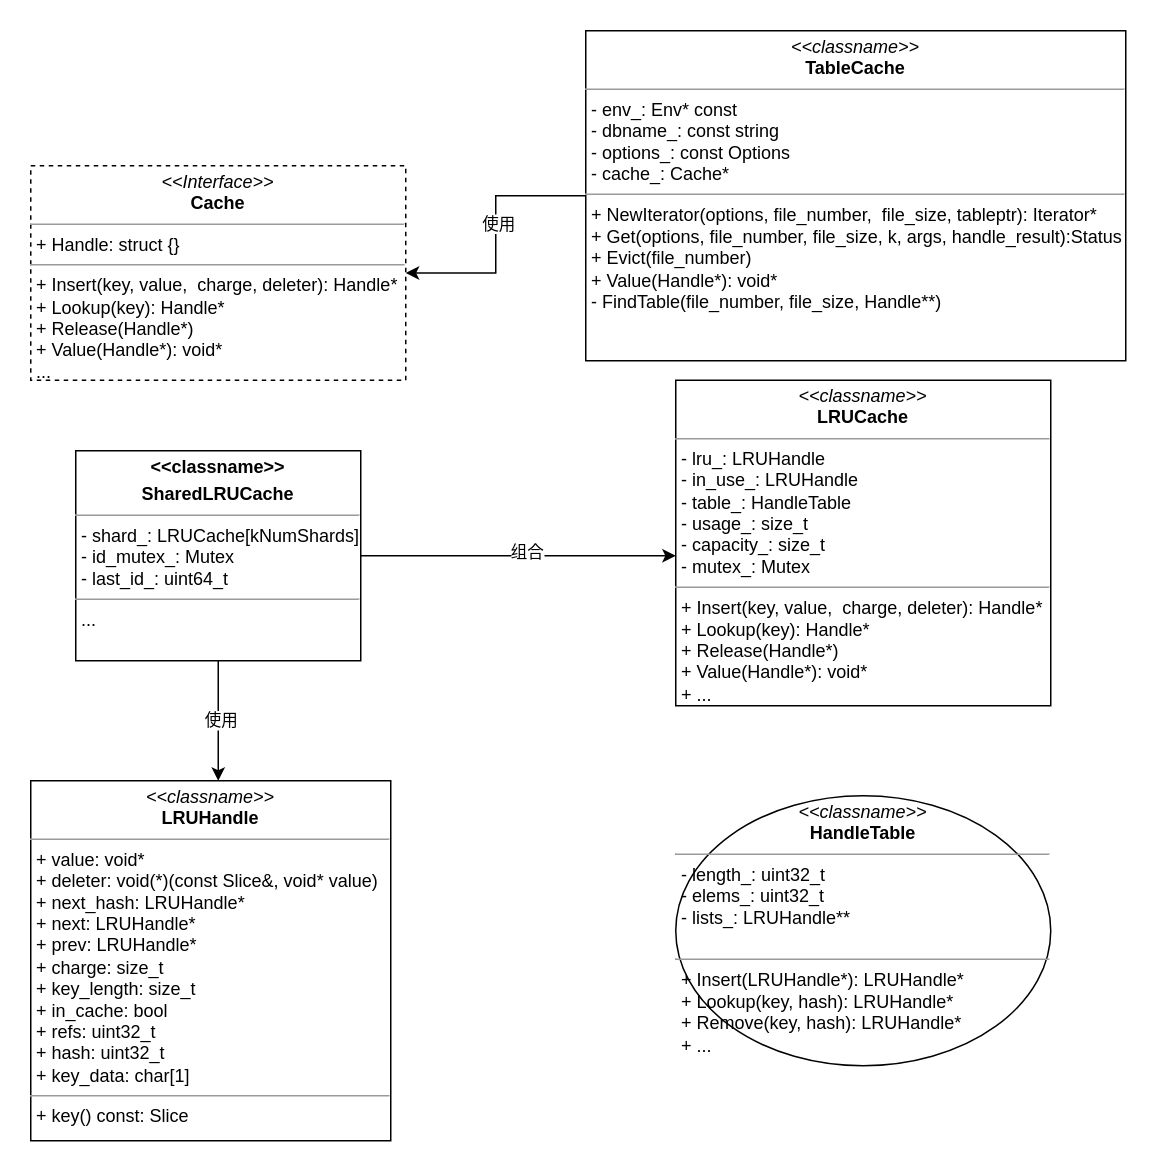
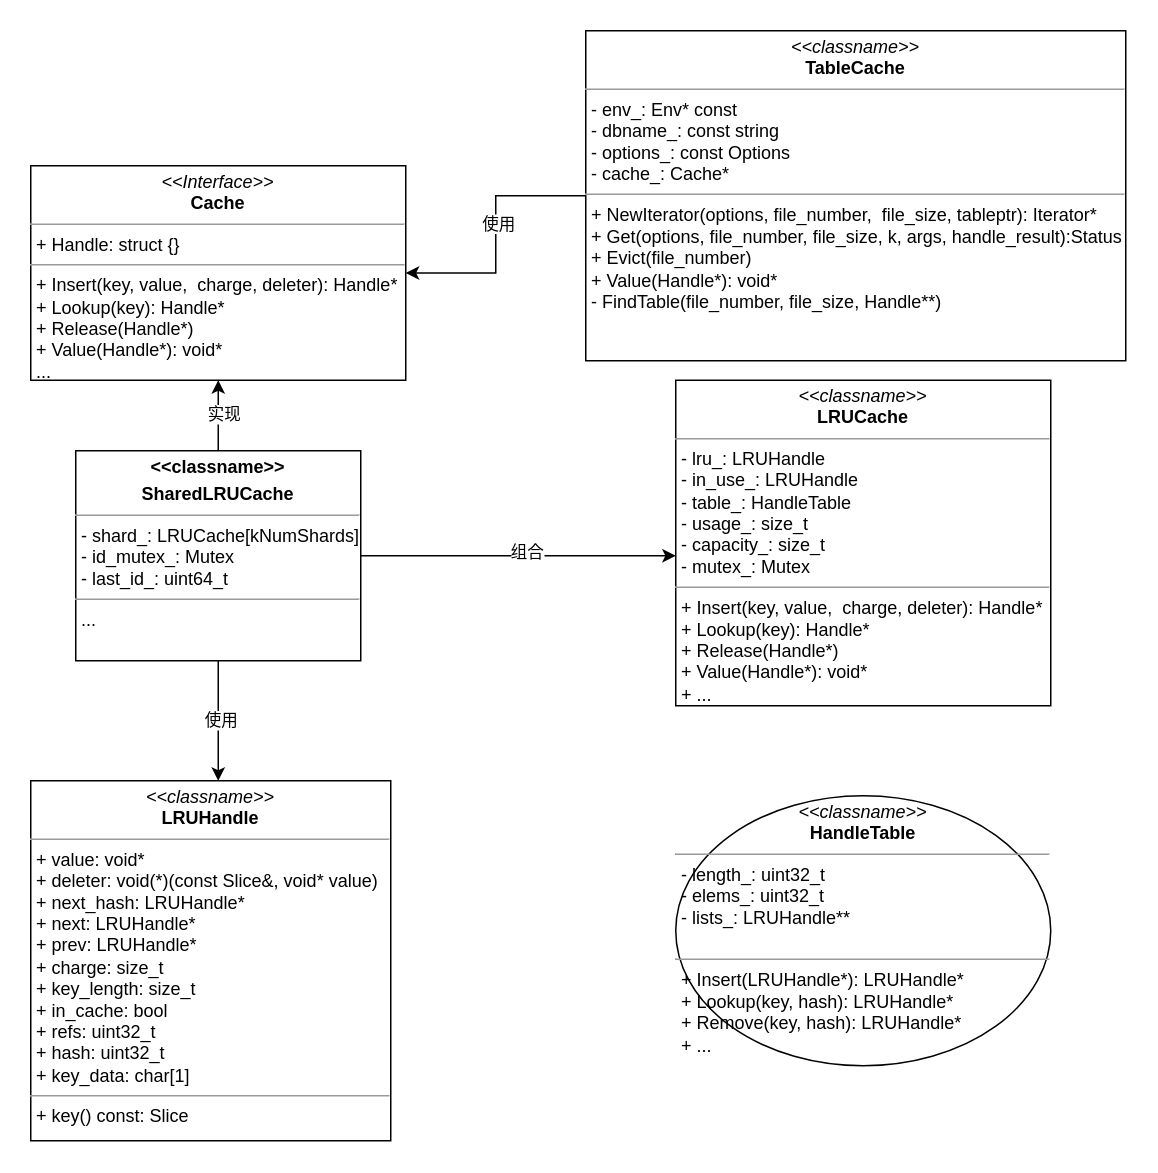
(218, 273) -> (218, 273)
none -> (218, 420)
